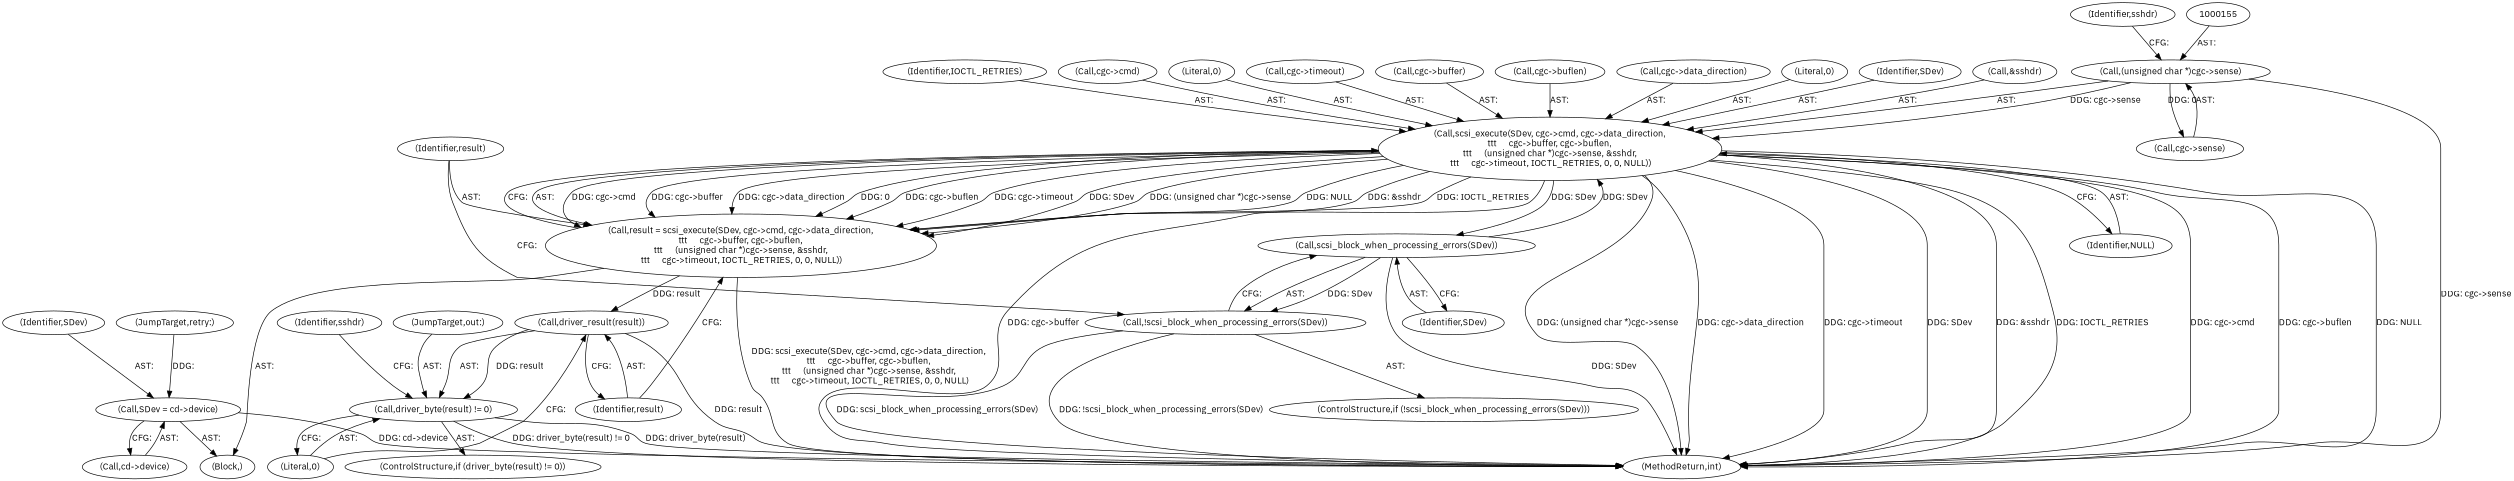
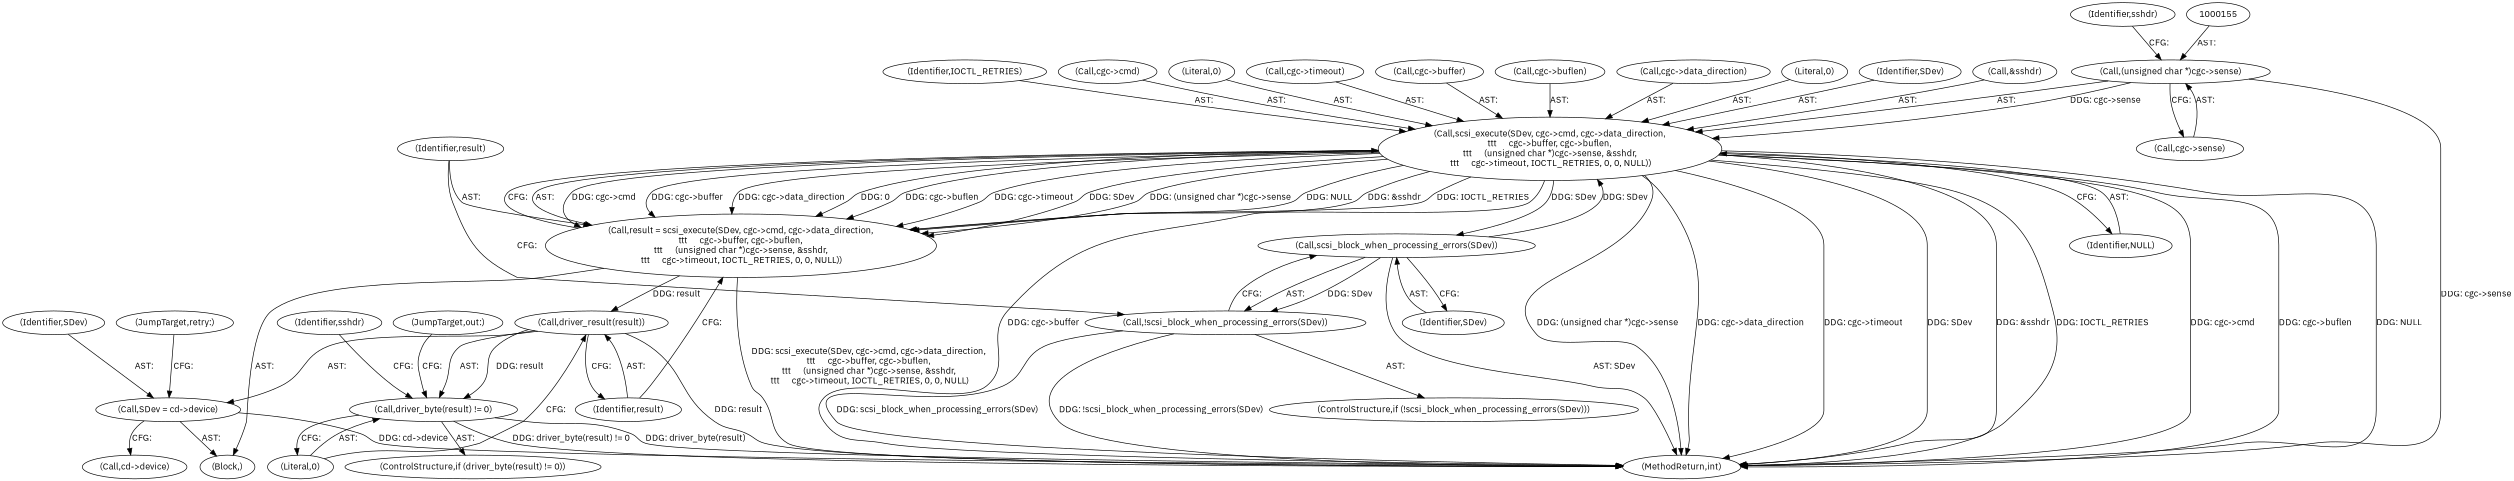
(2183, 100) -> (2183, 100)
(185, 366) -> (185, 366)
(434, 366) -> (434, 366)
(1614, 366) -> (1614, 366)
(155, 442) -> (376, 338)
